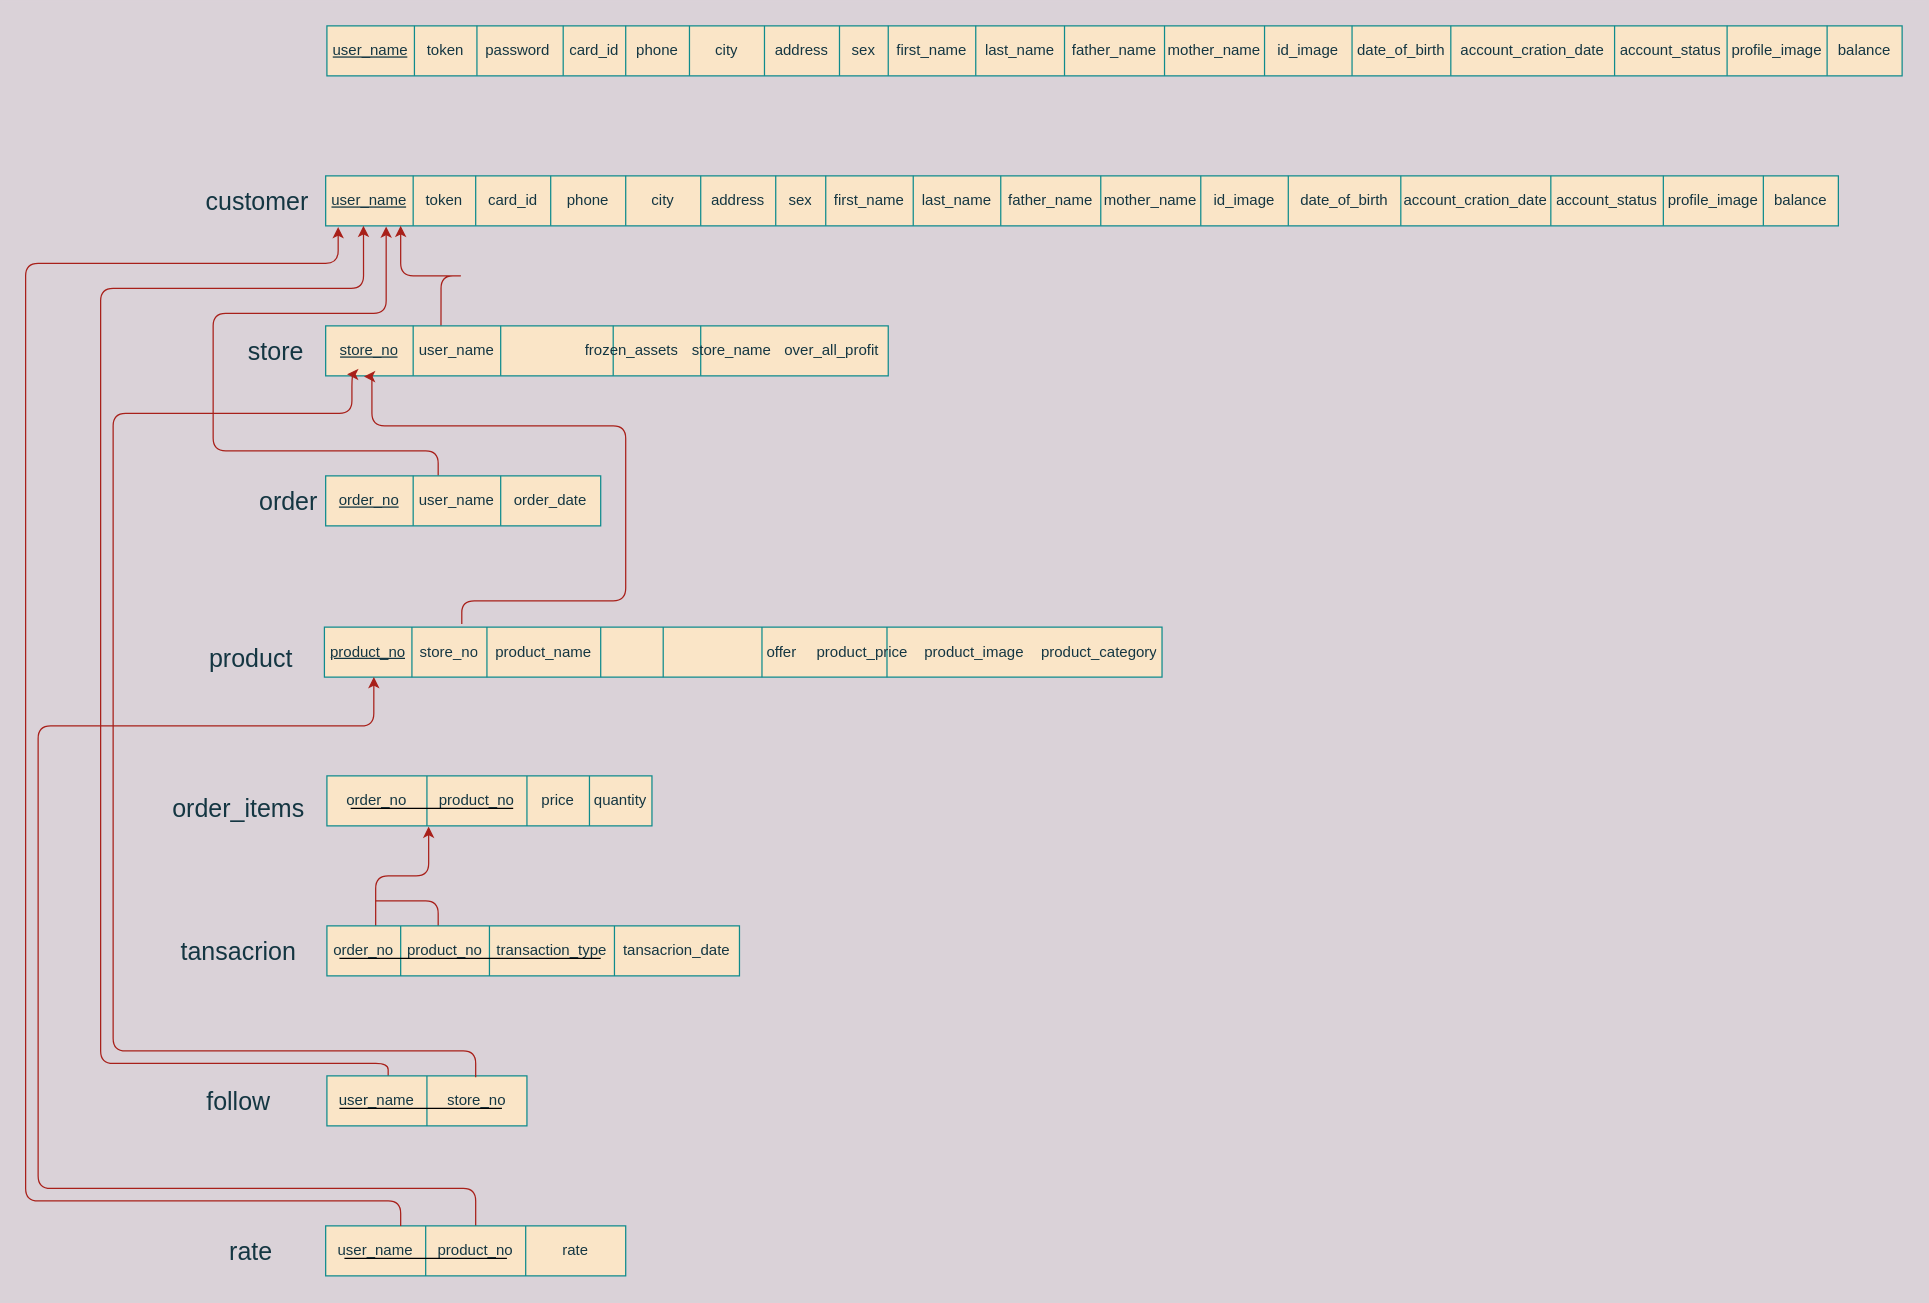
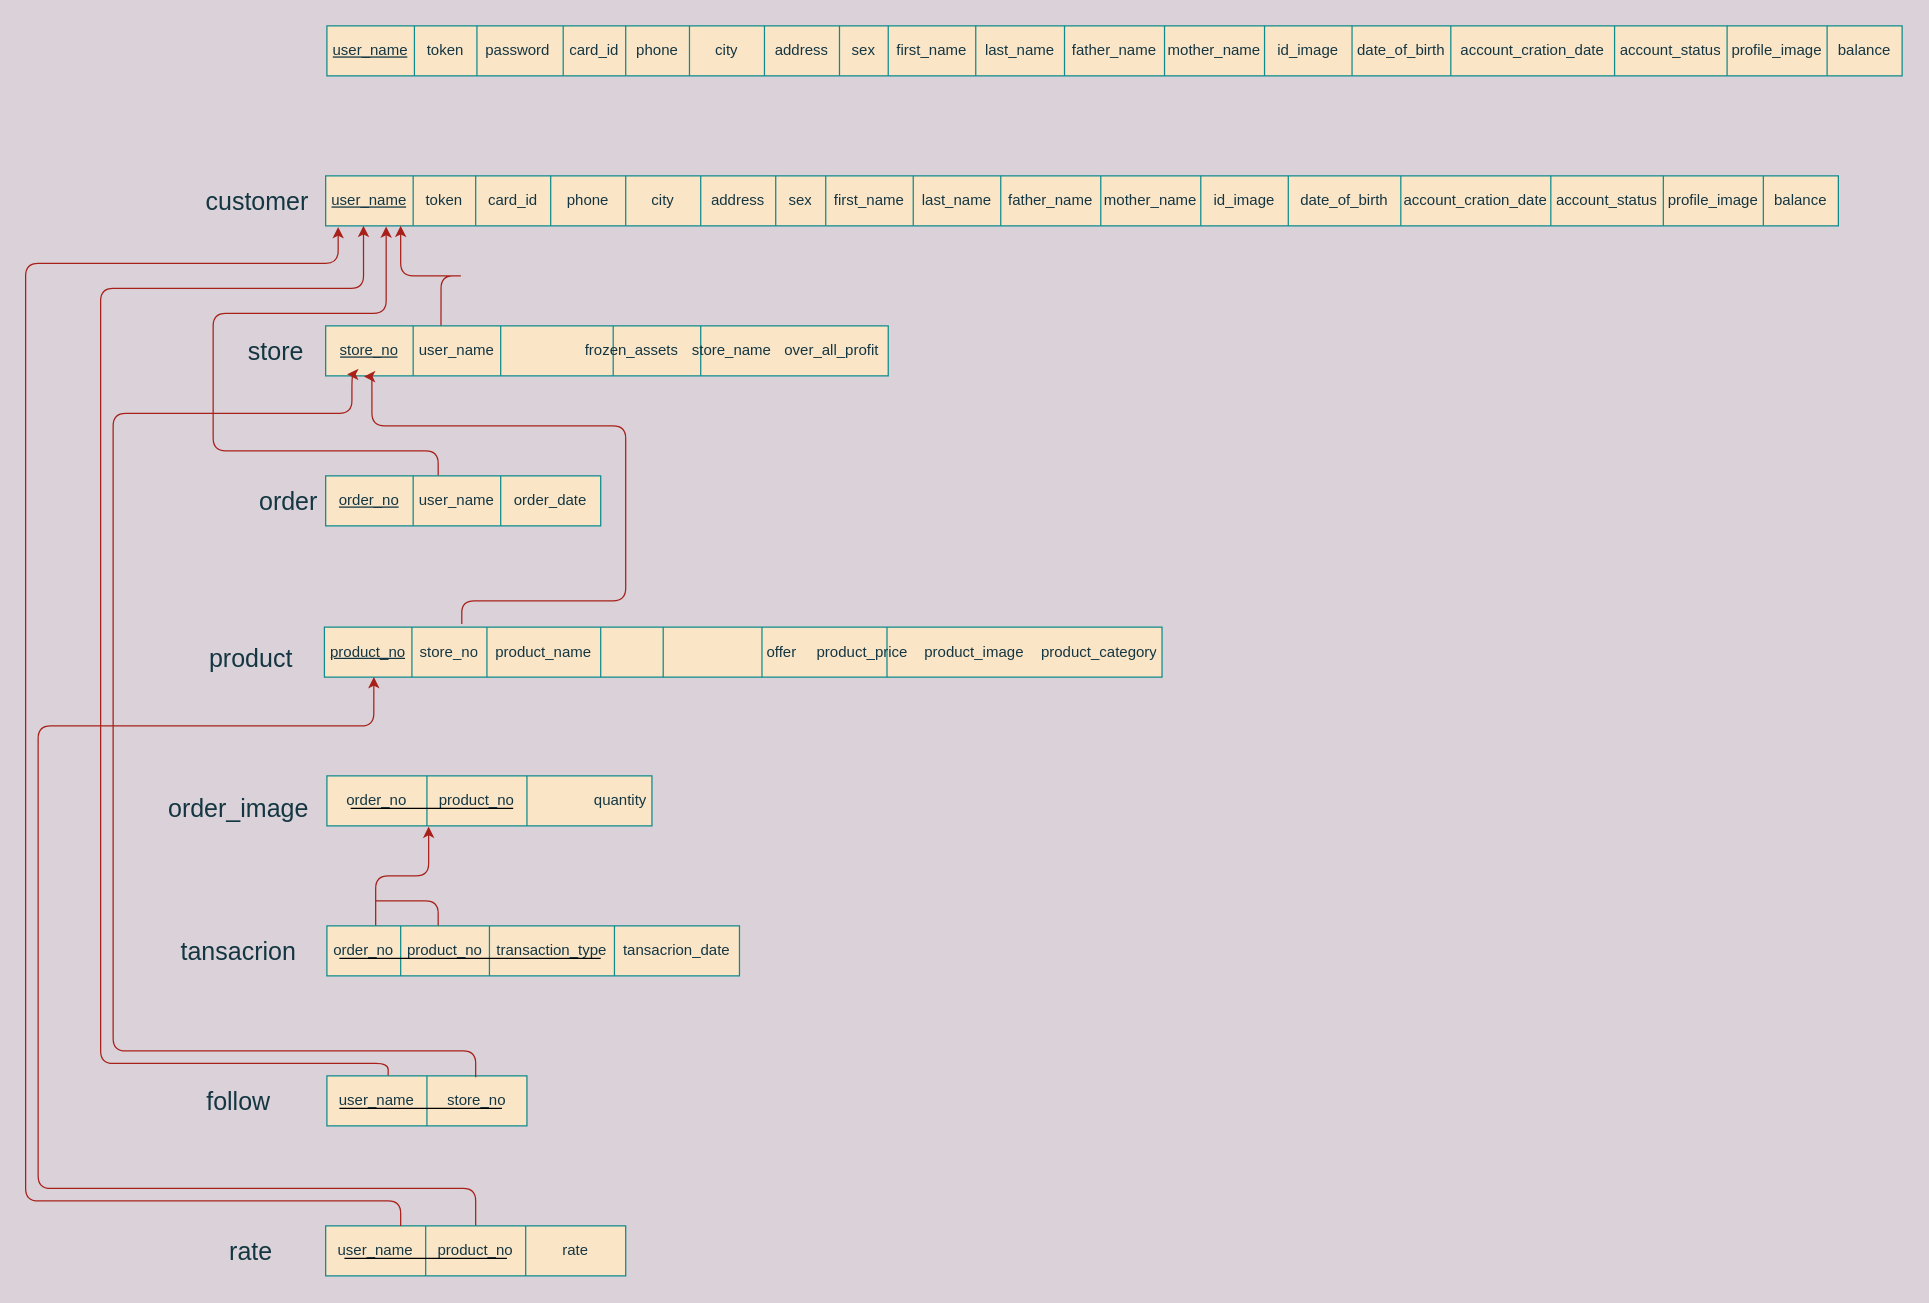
(558, 801) -> none
(239, 807) -> (239, 807)
